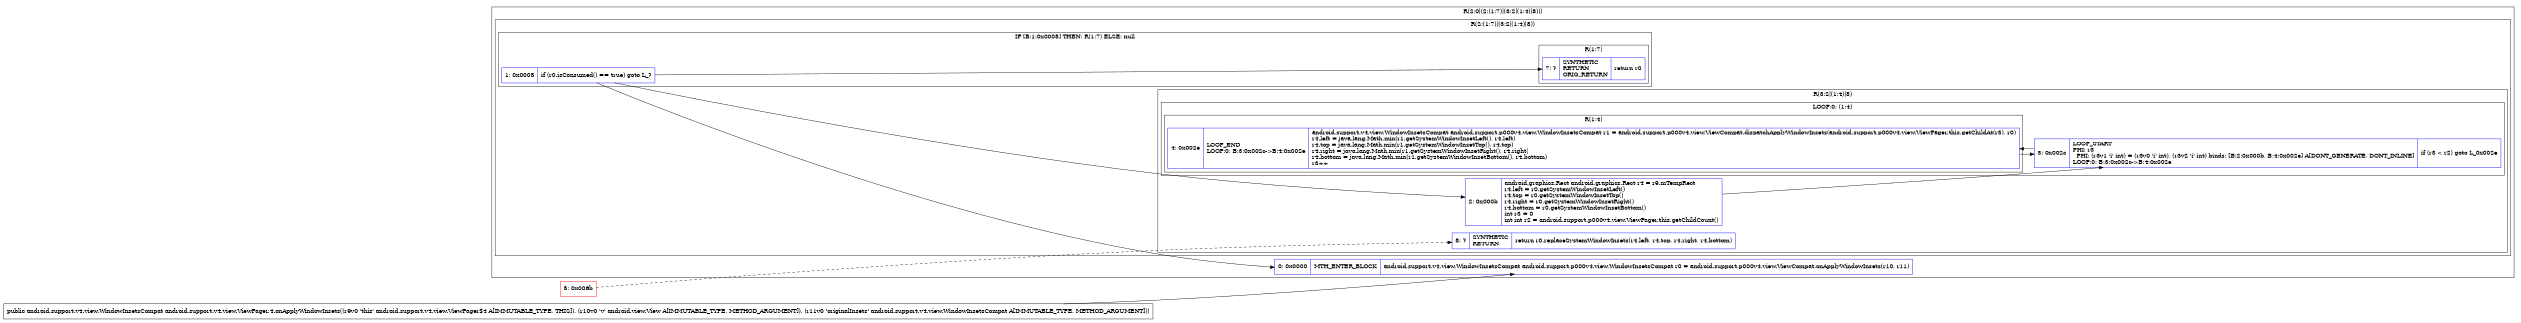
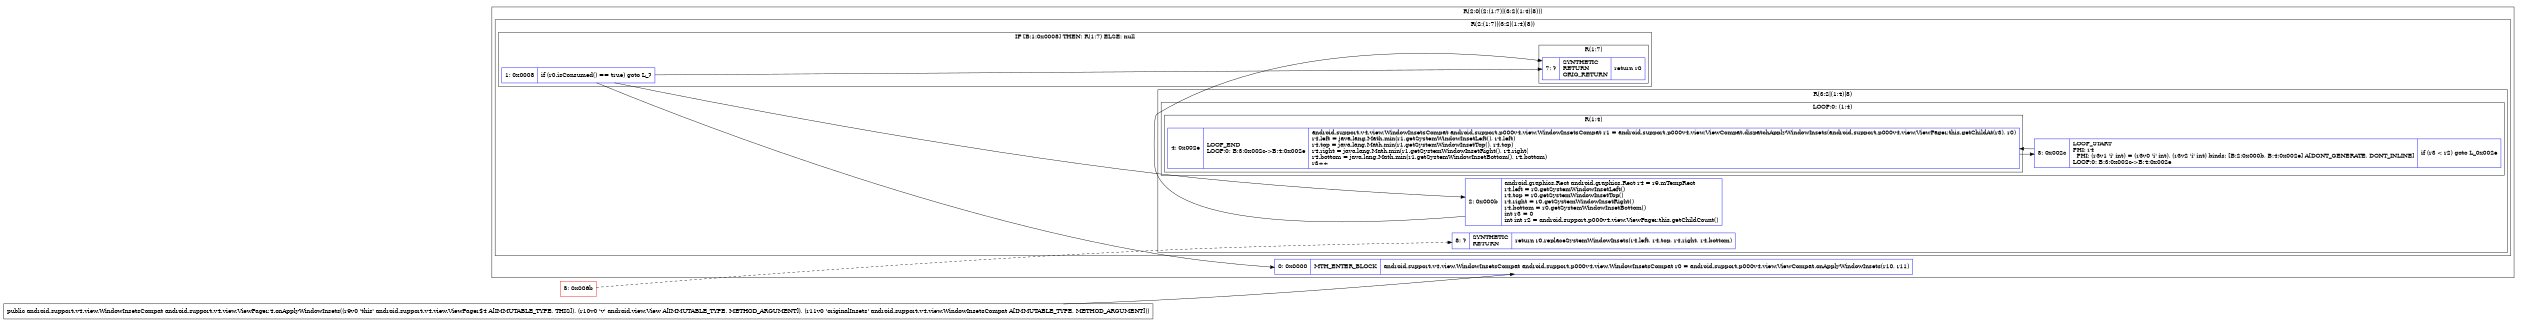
(2084, 150) -> (2084, 150)
(1911, 182) -> (1154, 128)
